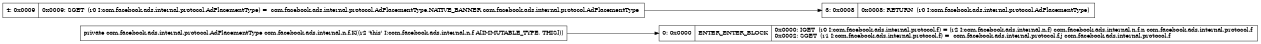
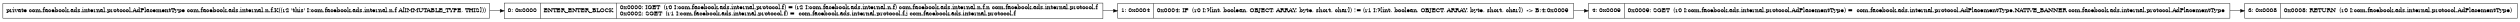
none -> (1346, 11)
